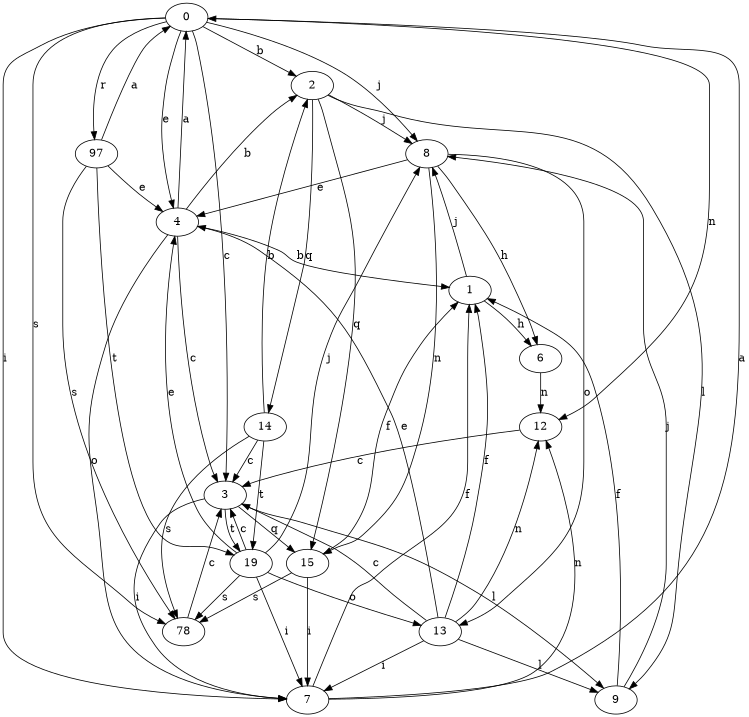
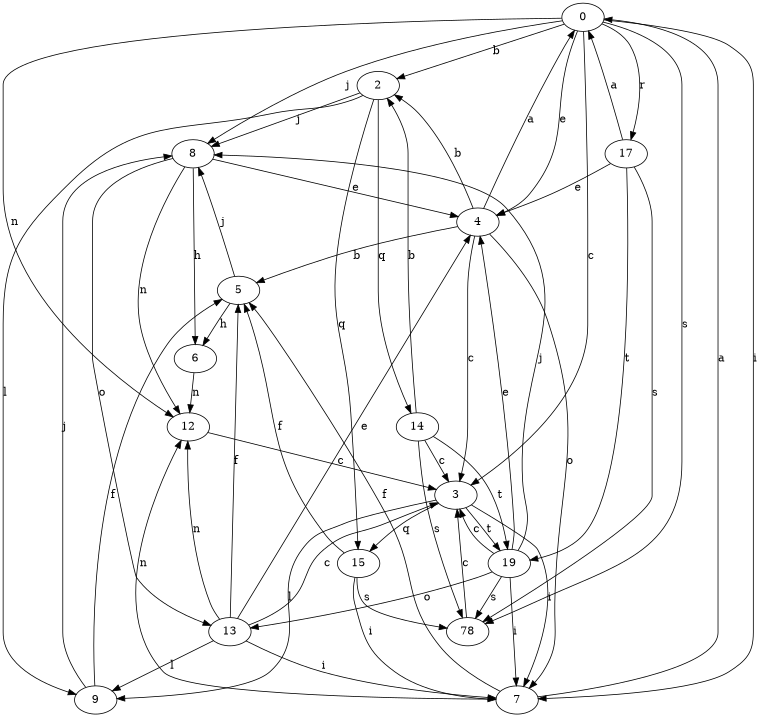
(97, 154) -> (626, 154)
(470, 290) -> (239, 290)
(431, 378) -> (139, 286)
